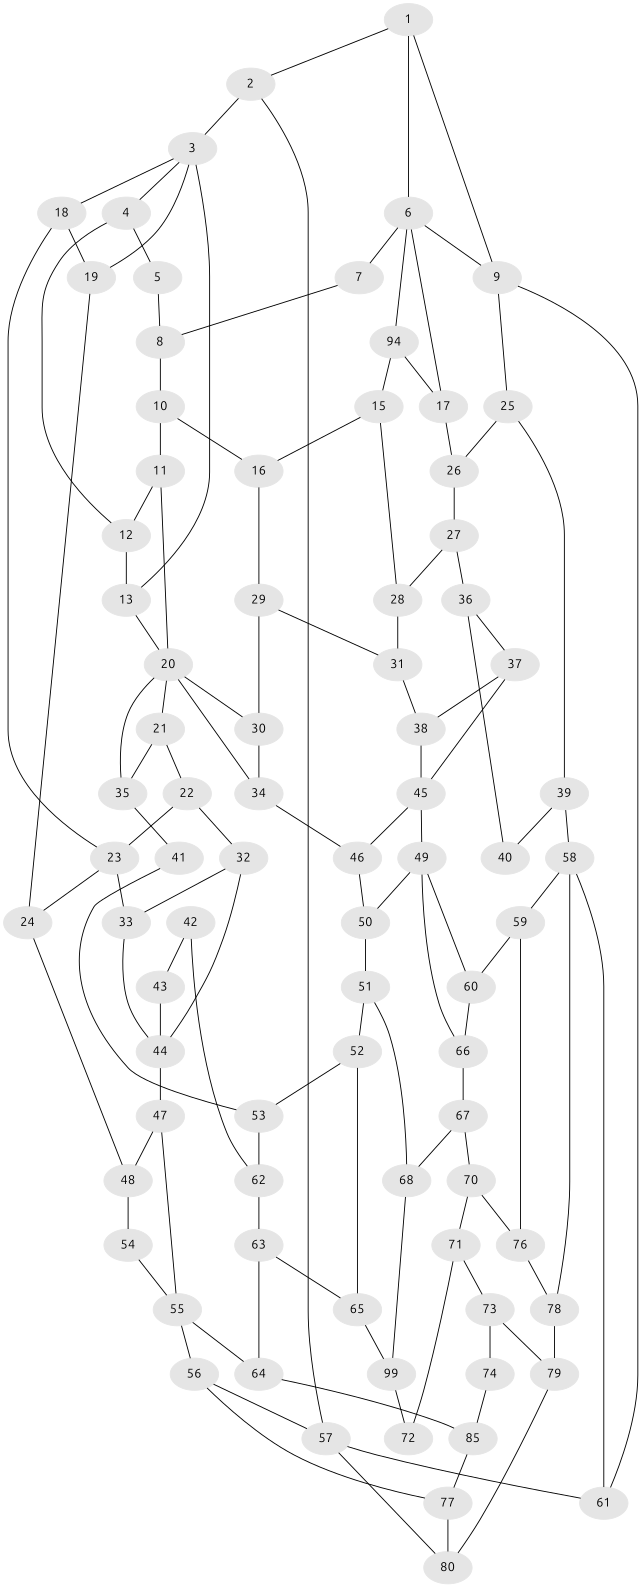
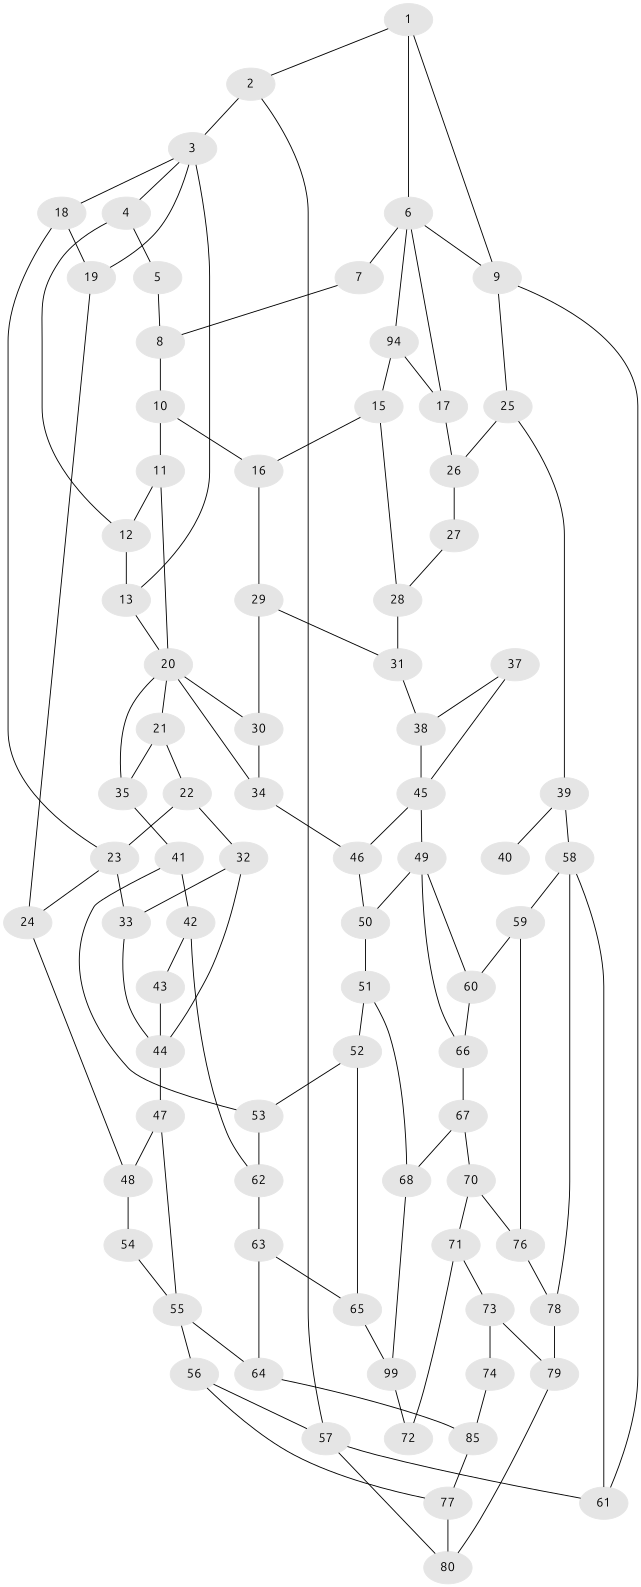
(466, 600) -> none
none -> (184, 885)
